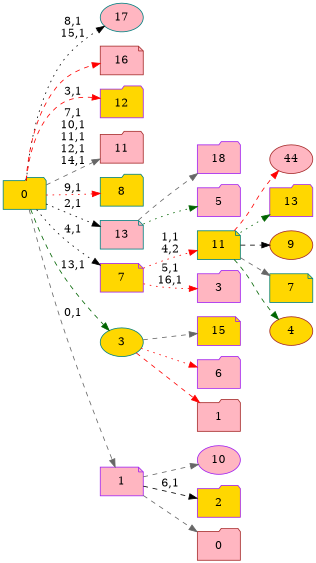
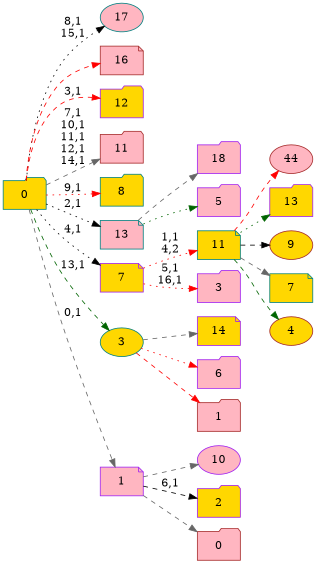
(219, 331) -> (219, 331)
